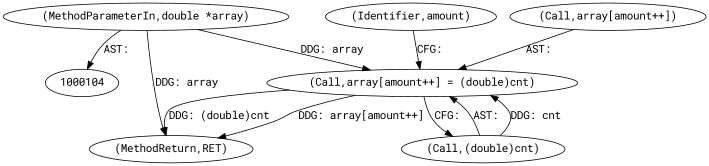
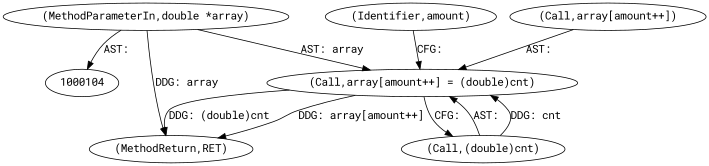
(332, 50) -> (332, 50)
